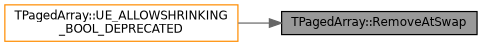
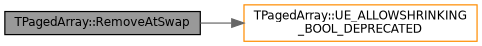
(254, 23) -> (216, 23)
